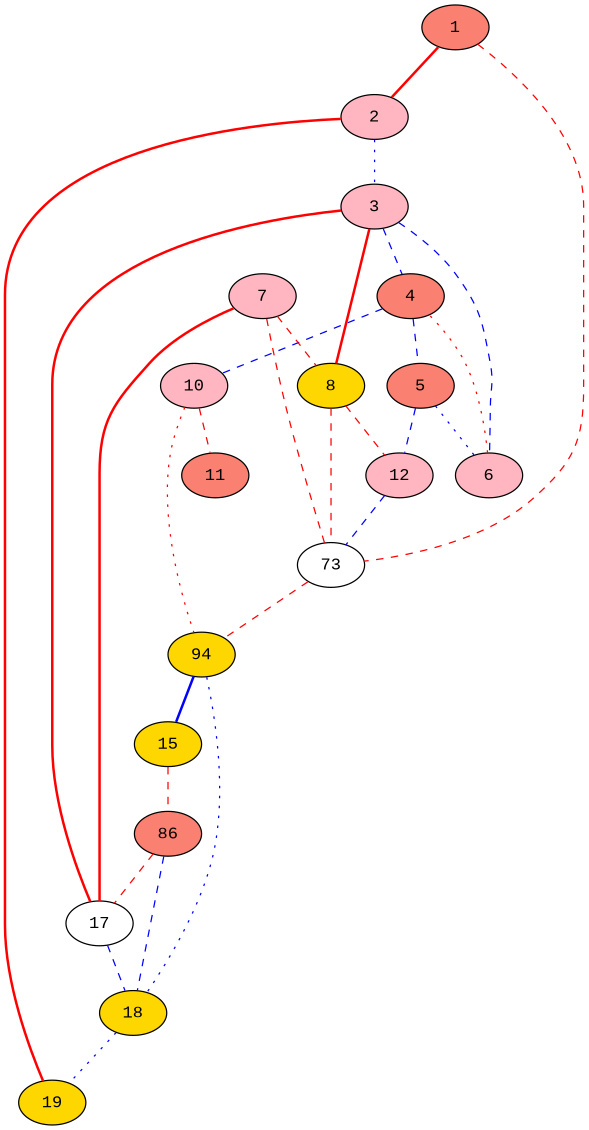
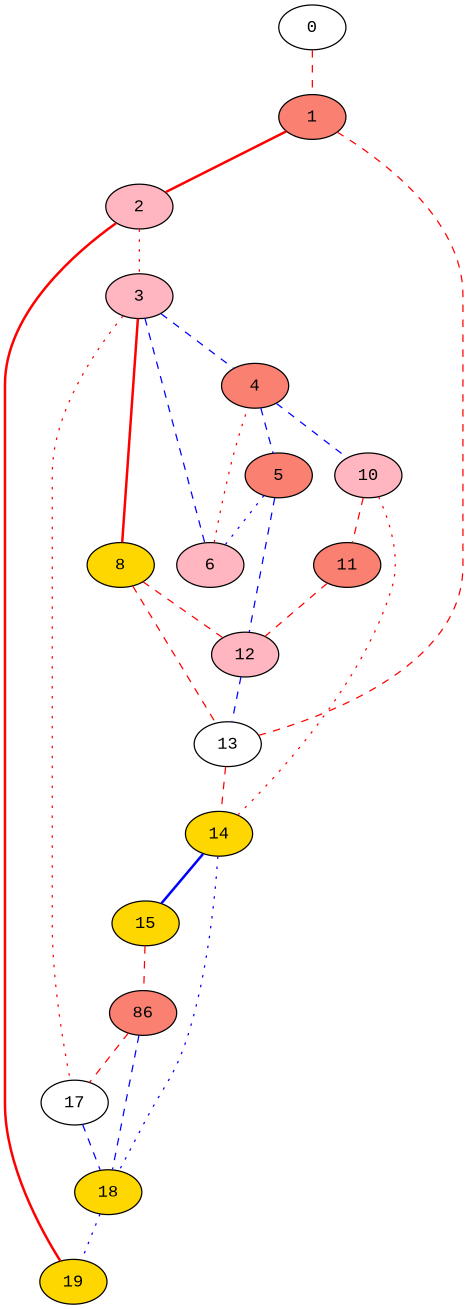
none -> (312, 27)
(375, 162) -> (139, 252)
(263, 296) -> none
(52, 463) -> (52, 690)
(331, 565) -> (228, 744)
none -> (296, 610)
(202, 655) -> (219, 834)
